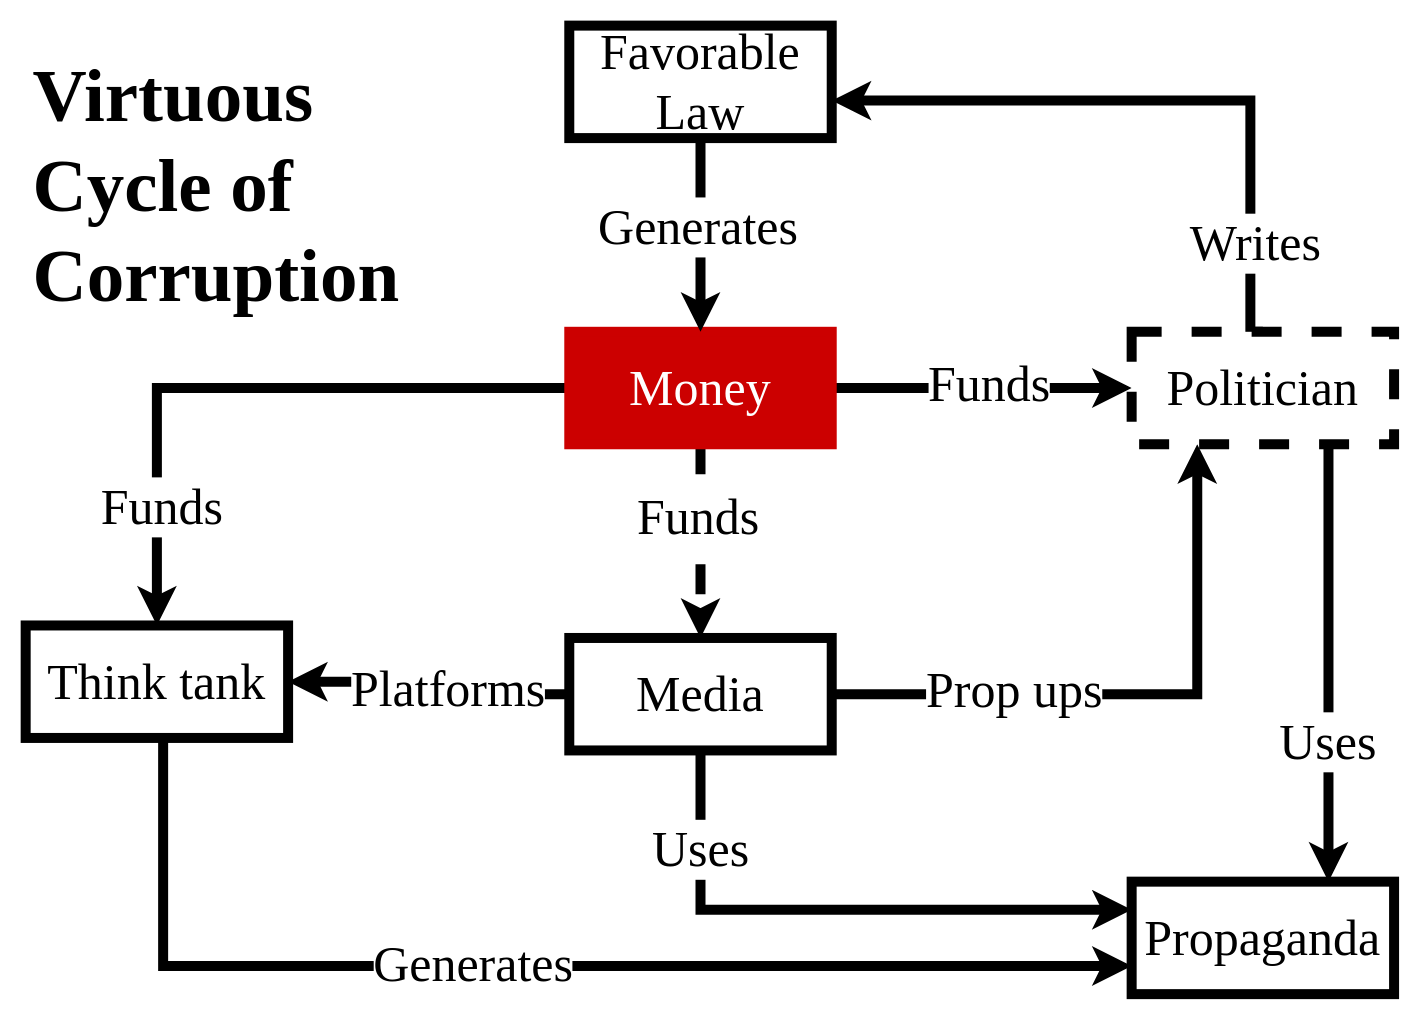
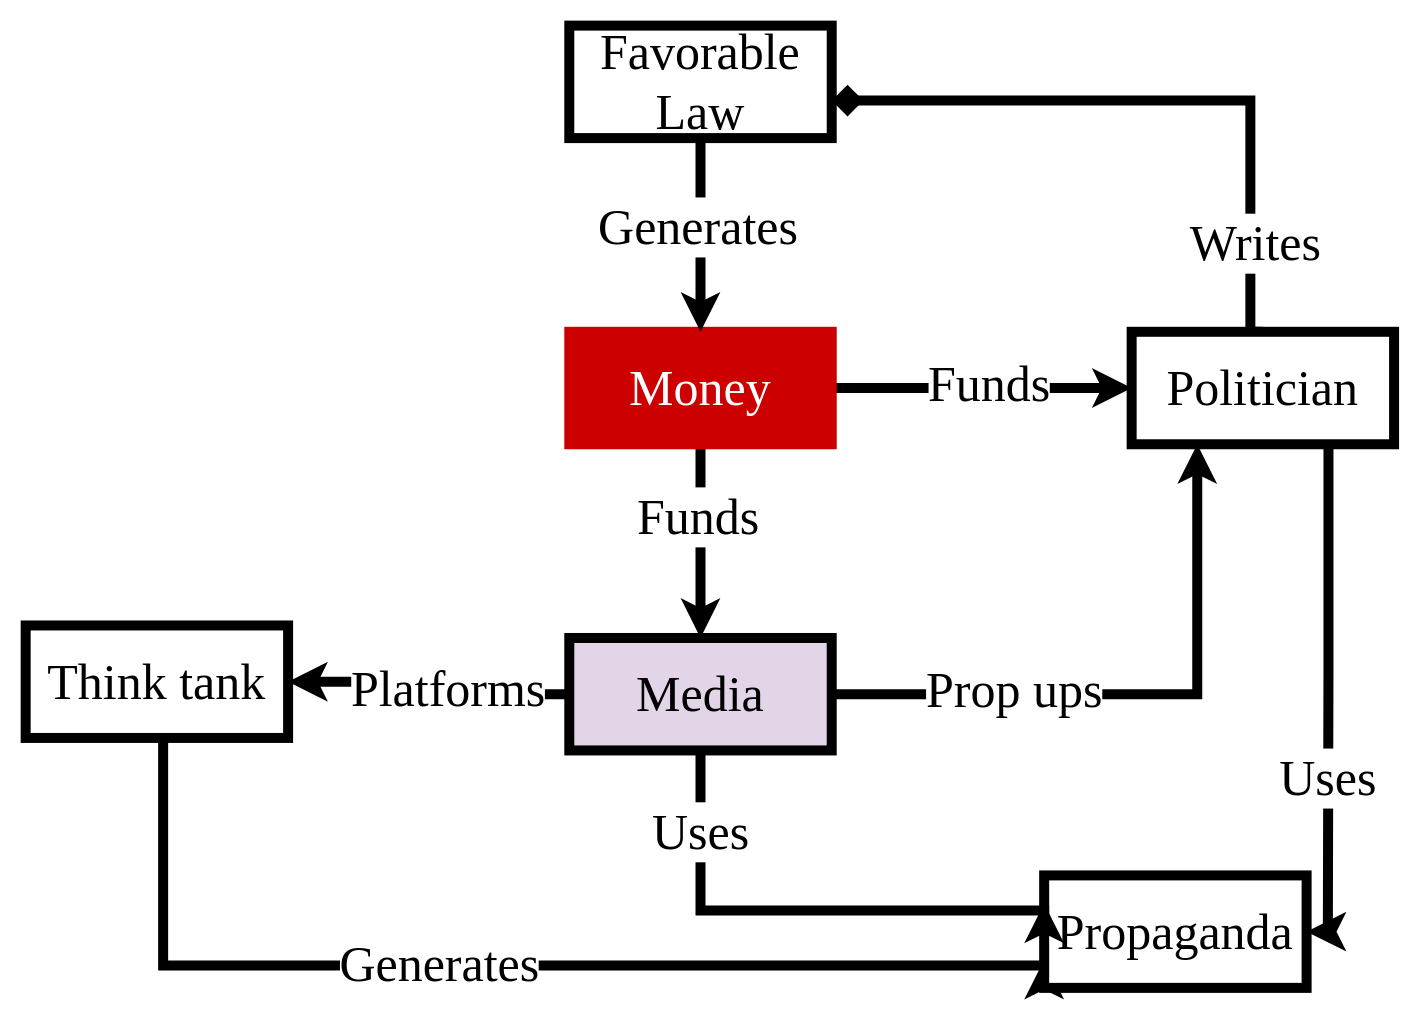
(254, 188) -> none
(1251, 332) -> (1251, 332)
(316, 388) -> none
(1263, 388) -> (1263, 388)
(701, 555) -> (701, 555)
(701, 694) -> (701, 694)
(1263, 938) -> (1176, 932)
